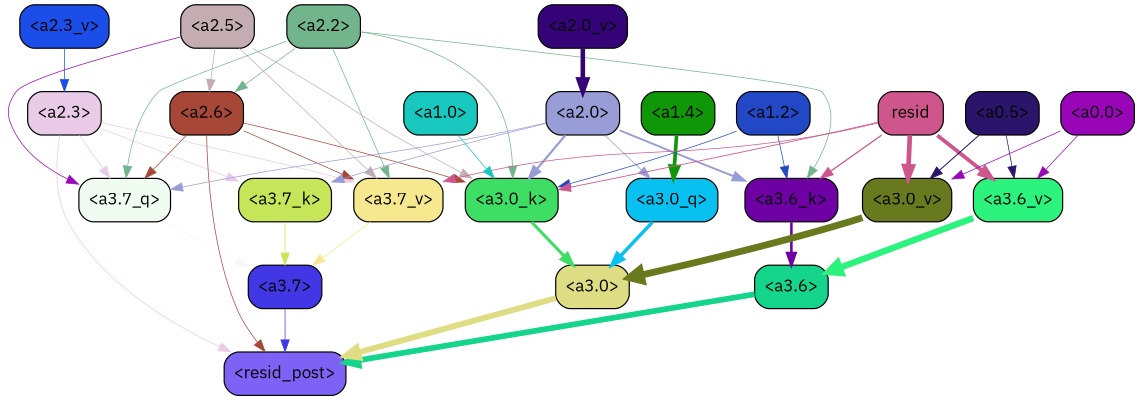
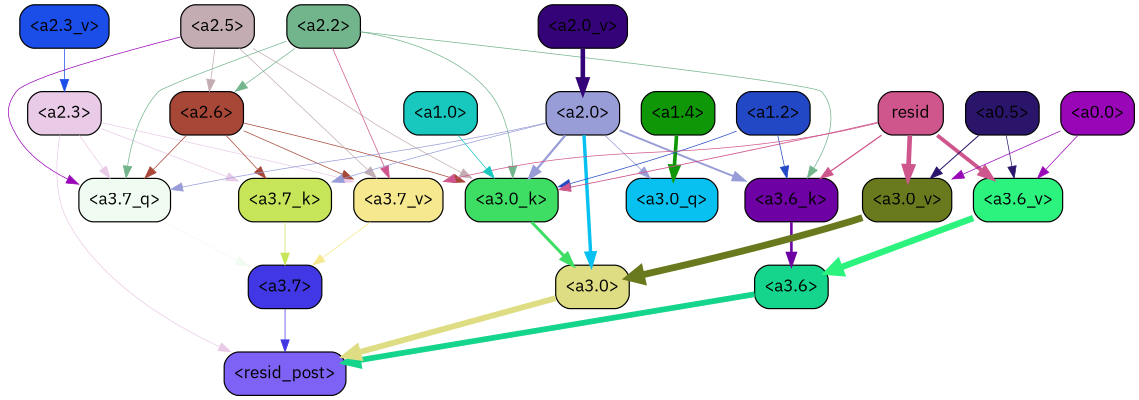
(356, 102) -> (356, 102)
(216, 238) -> (235, 146)
(636, 239) -> (587, 194)
